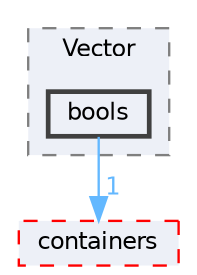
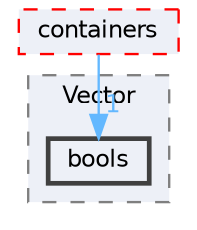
(99, 170) -> (99, 91)
